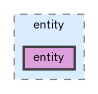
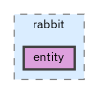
(49, 26) -> (49, 26)
